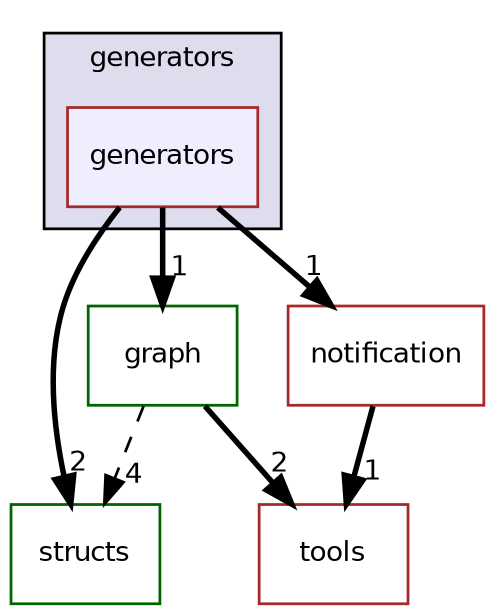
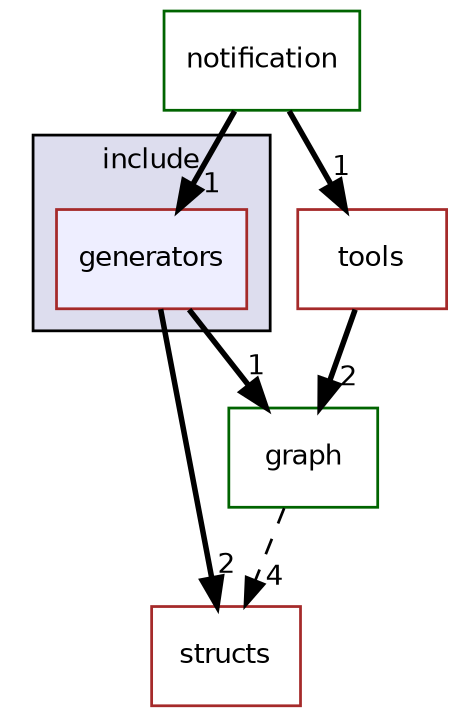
(163, 59) -> (152, 161)
(264, 248) -> (210, 153)
(386, 356) -> (262, 61)
(239, 444) -> (342, 346)
(85, 554) -> (226, 656)
